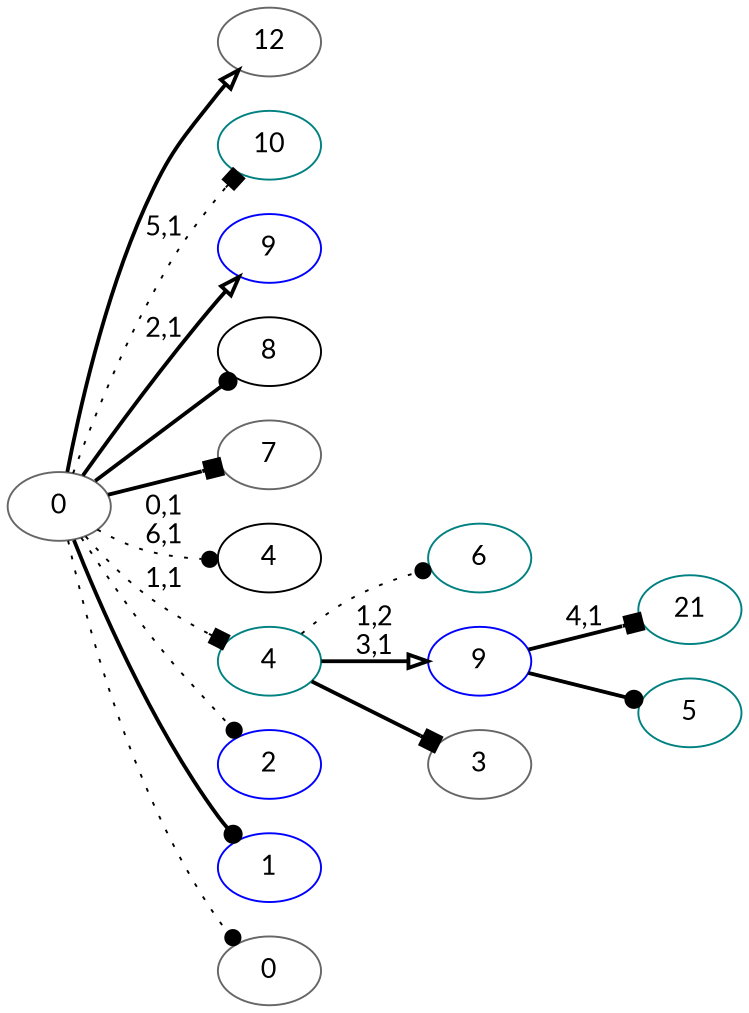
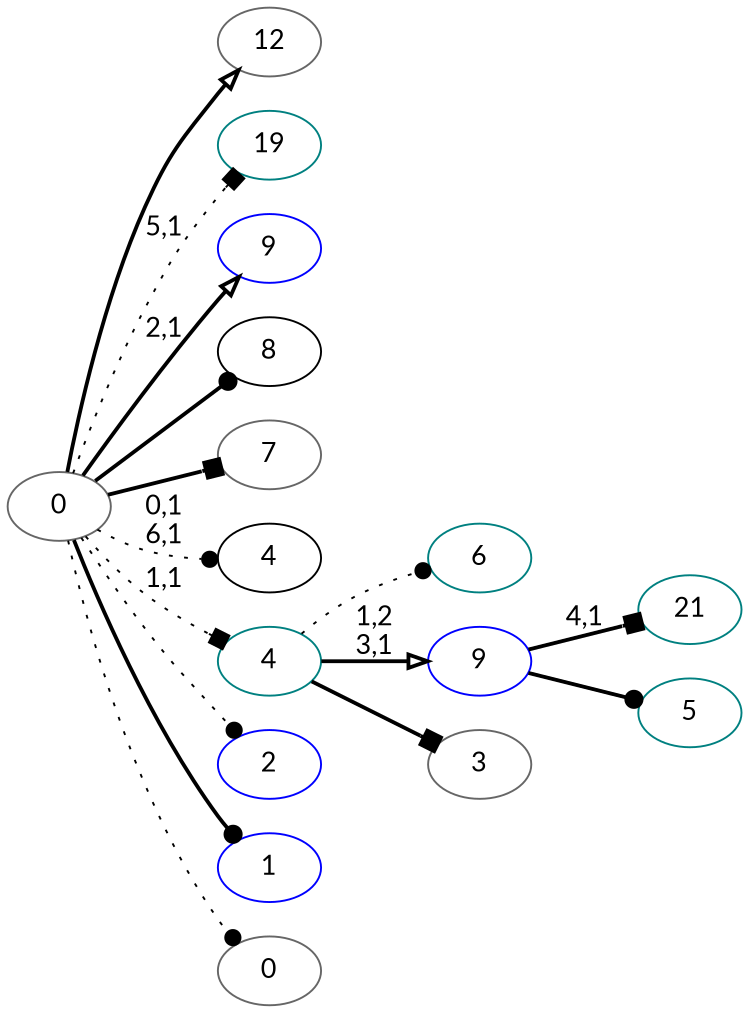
(269, 145) -> (269, 145)
